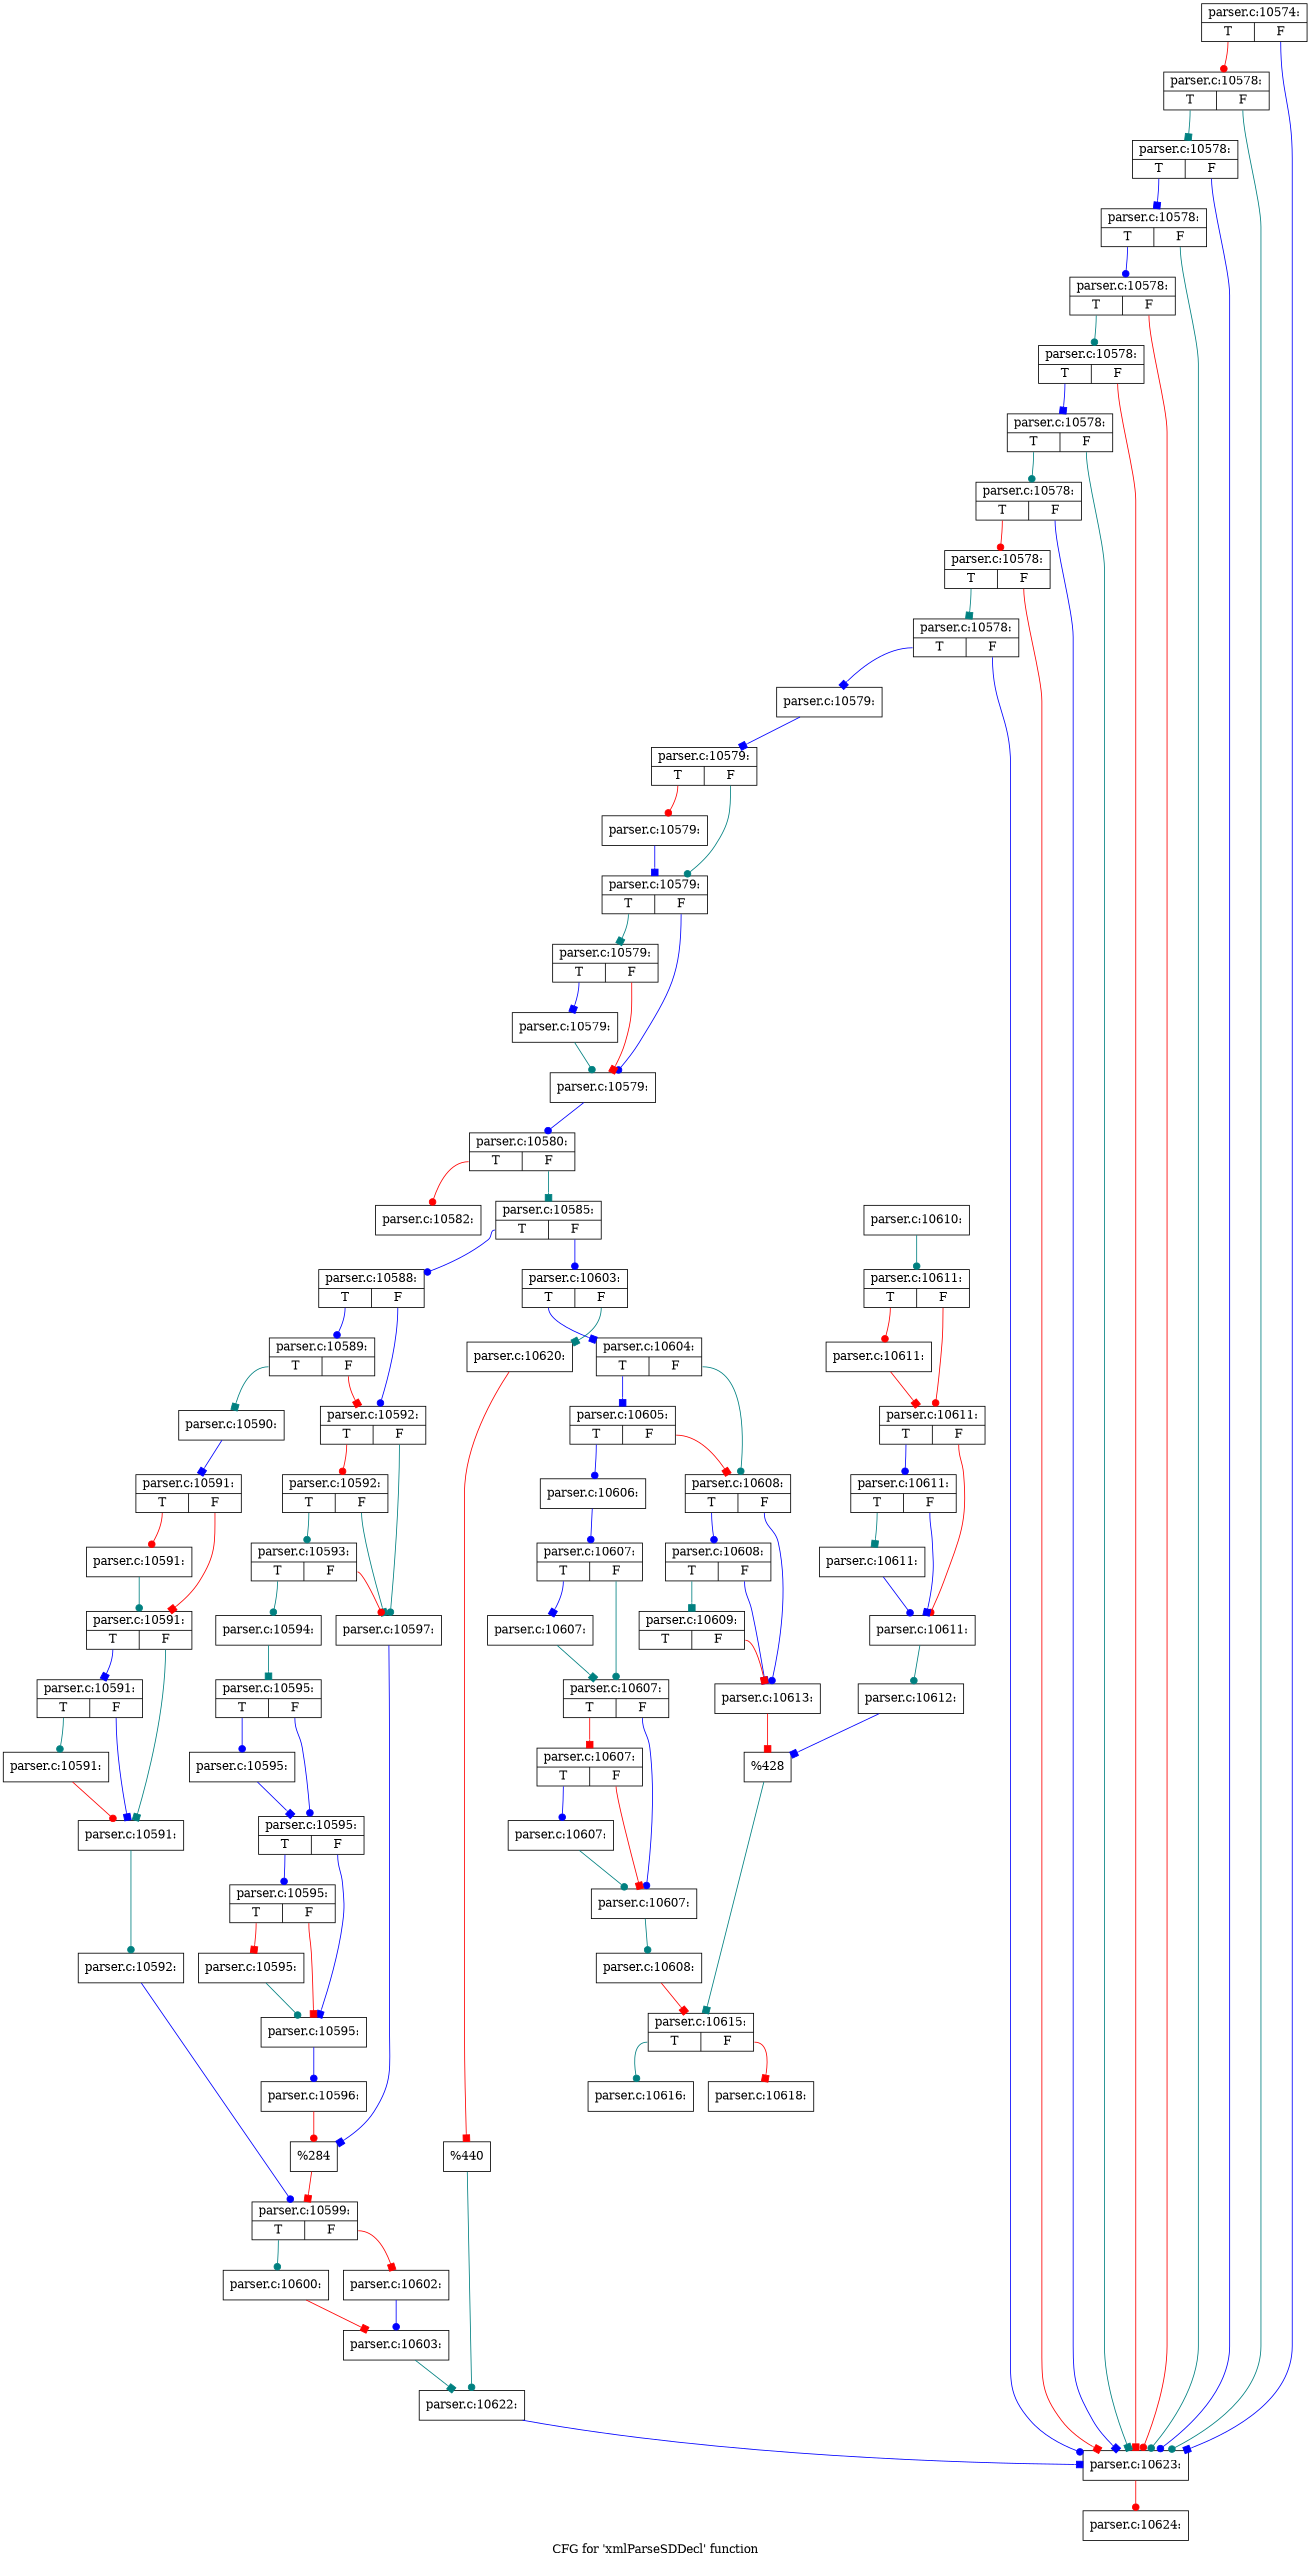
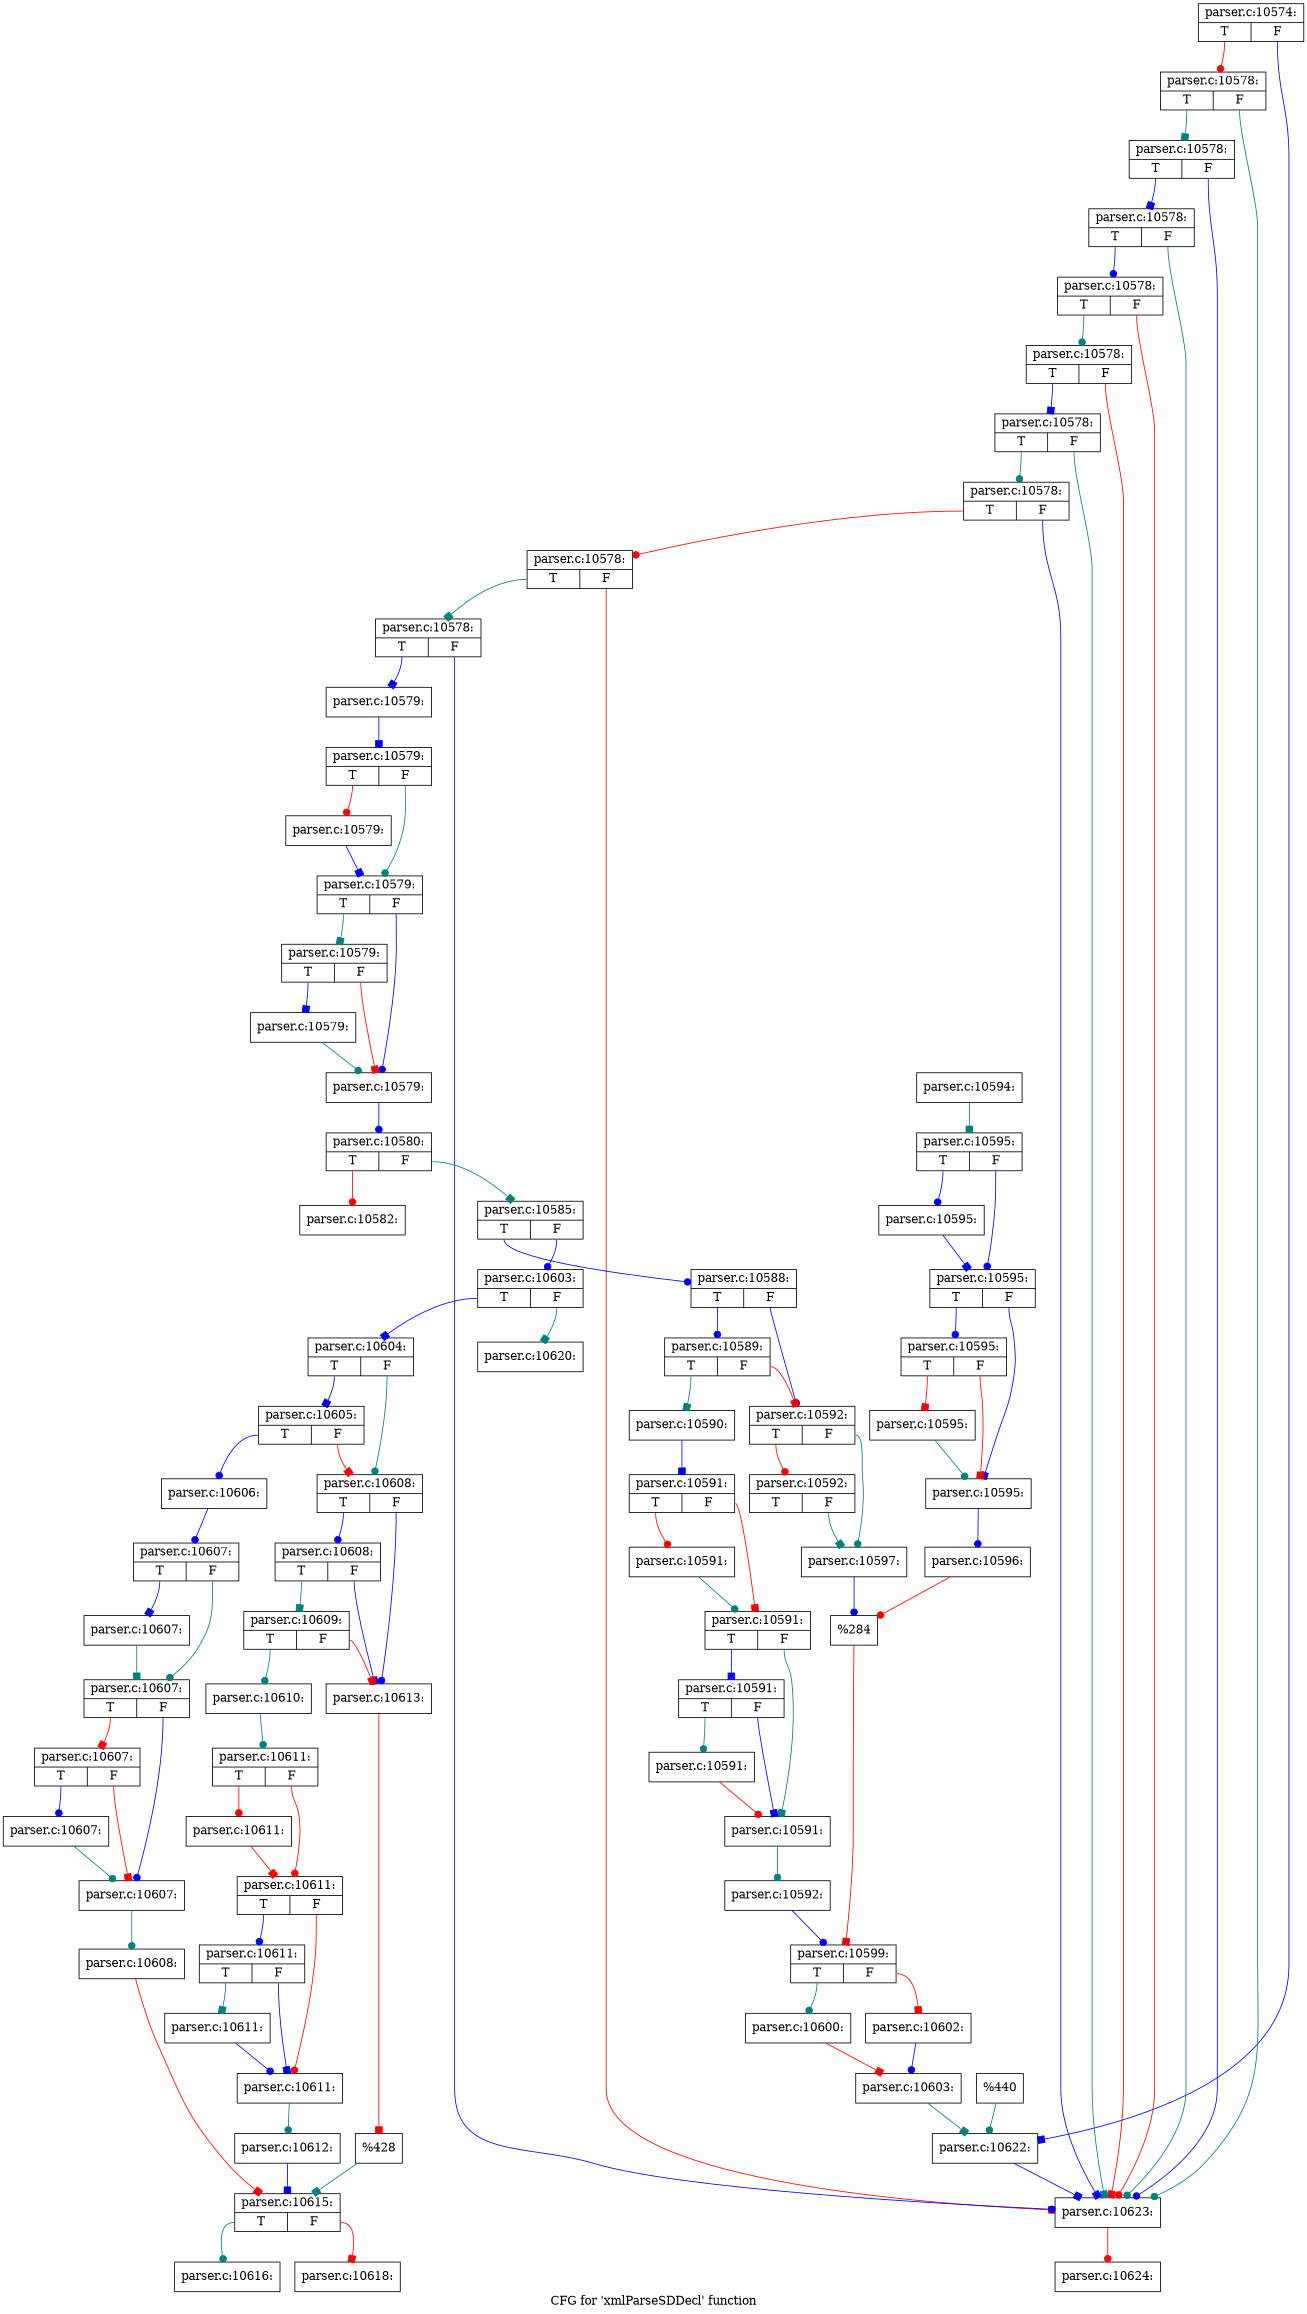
(1292, 1269) -> (1289, 1164)
(304, 1562) -> none
none -> (269, 1664)
(839, 1733) -> (287, 2174)
(465, 1748) -> none
(390, 1901) -> (854, 1593)
